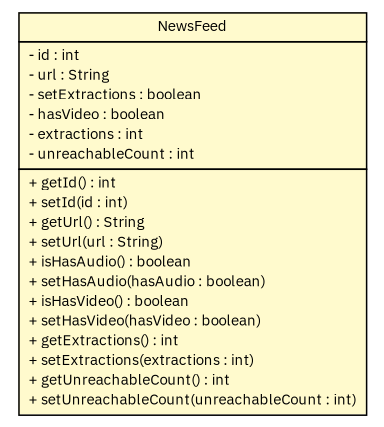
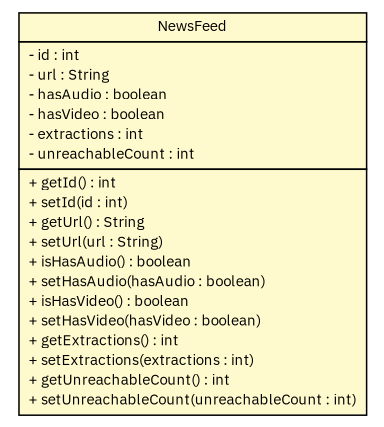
(115, 95) -> (99, 95)
